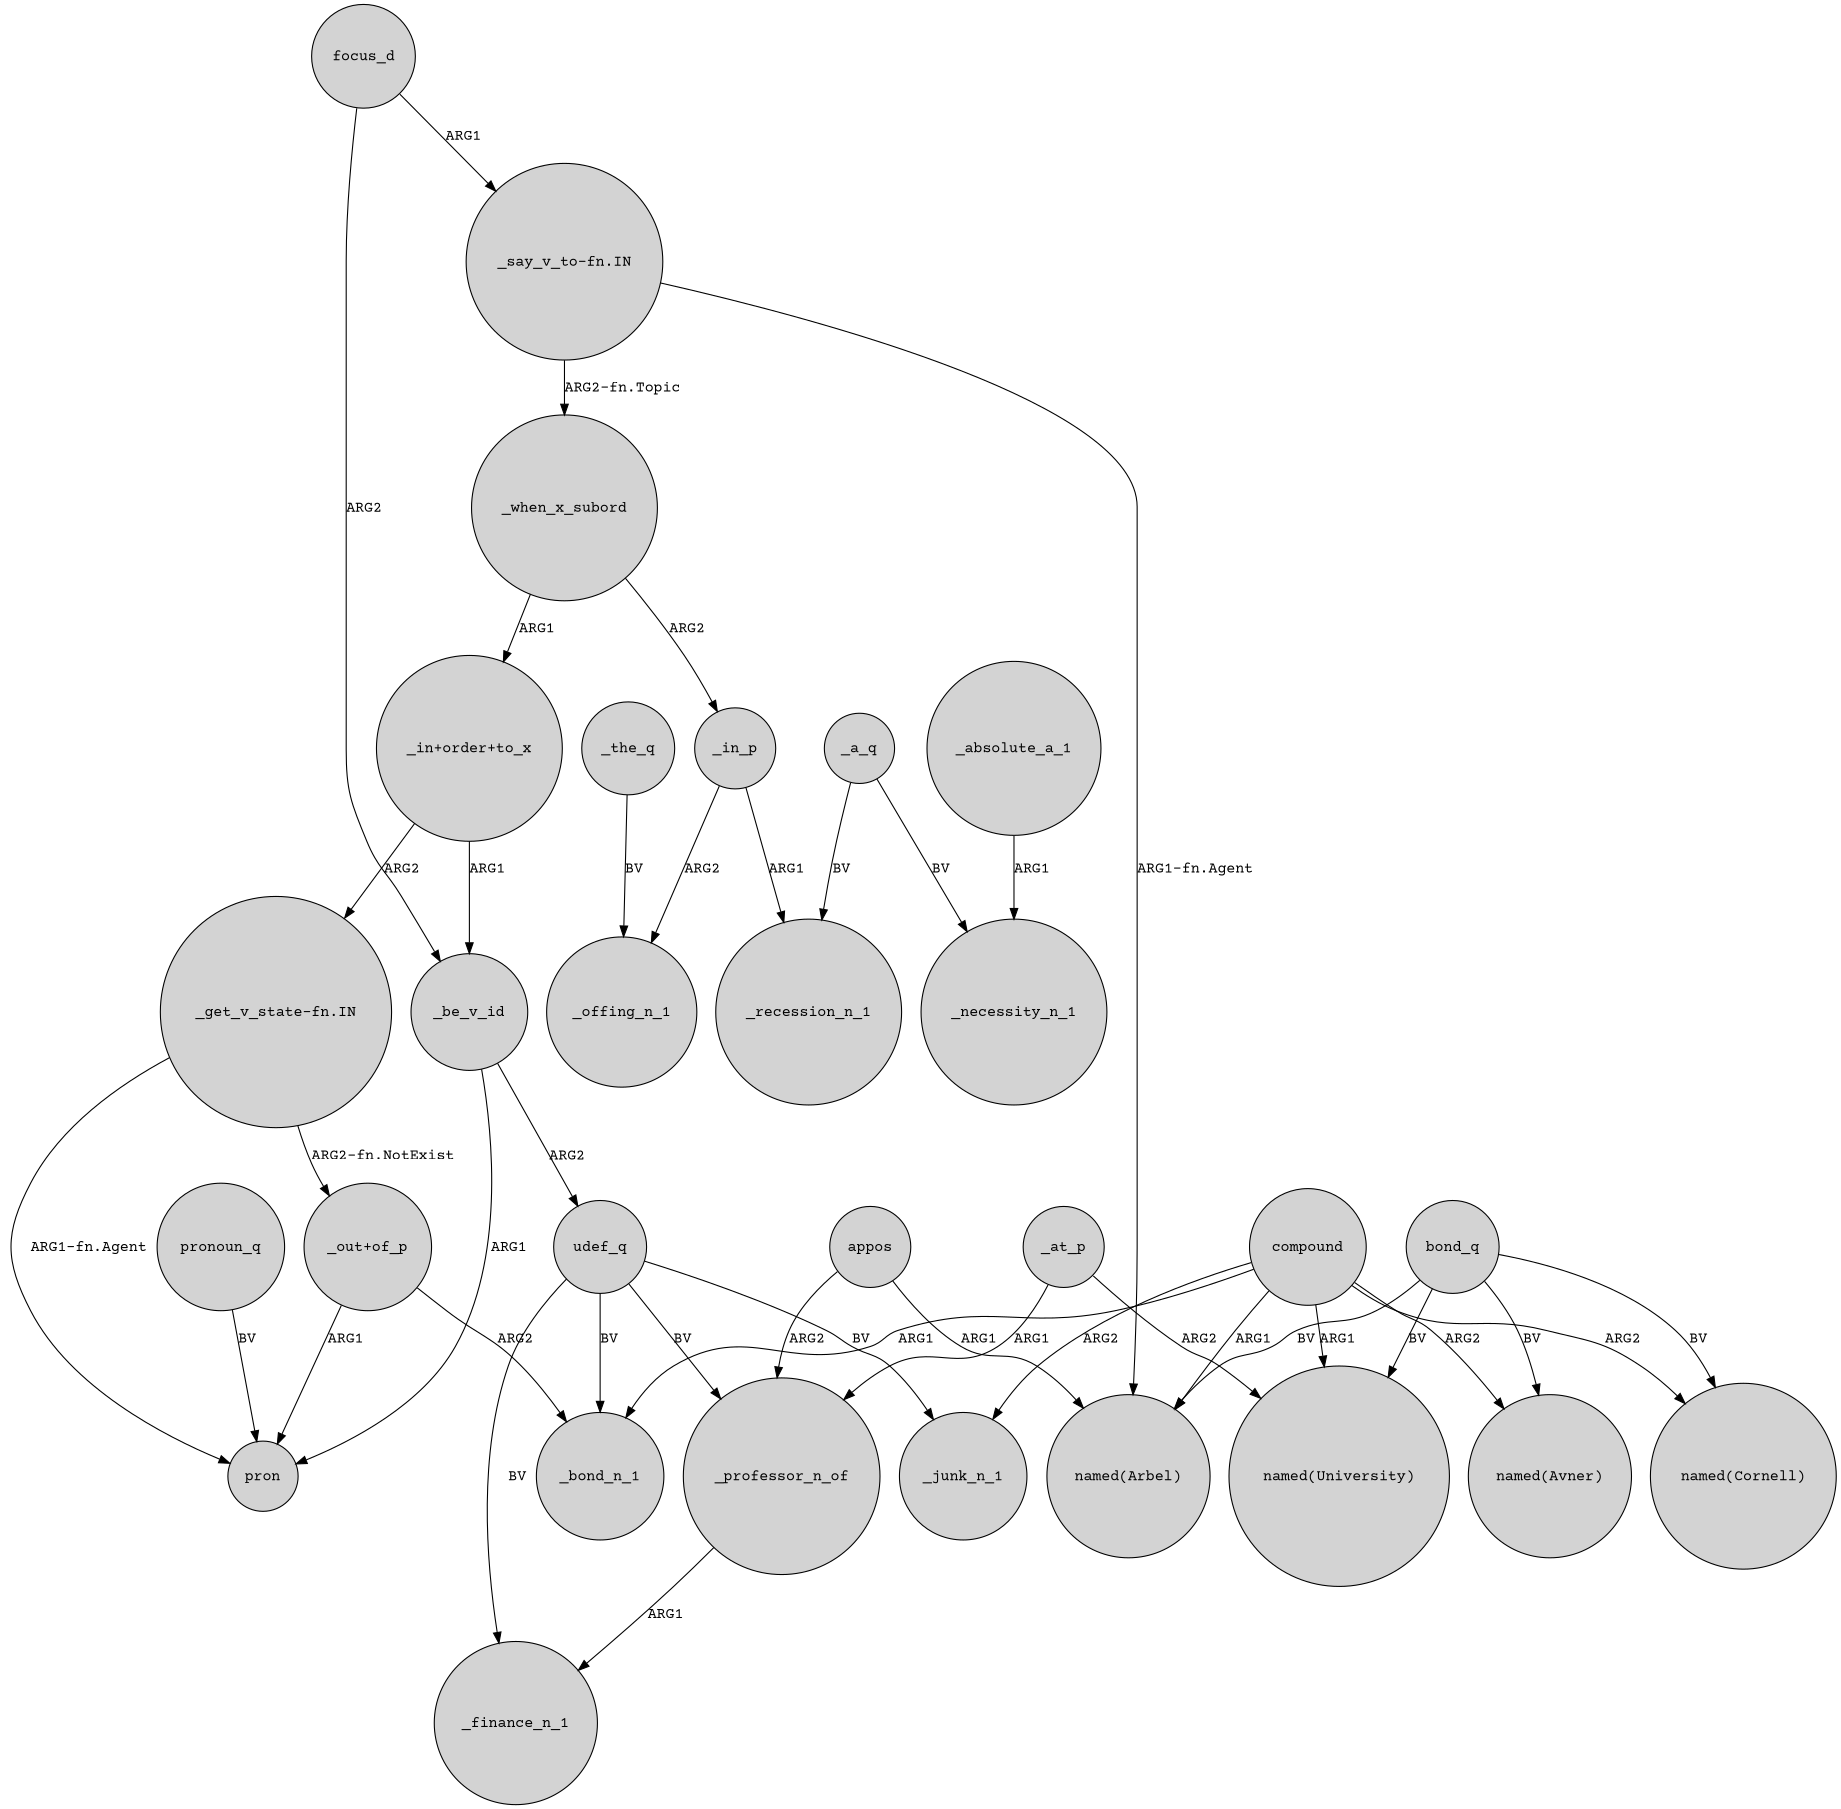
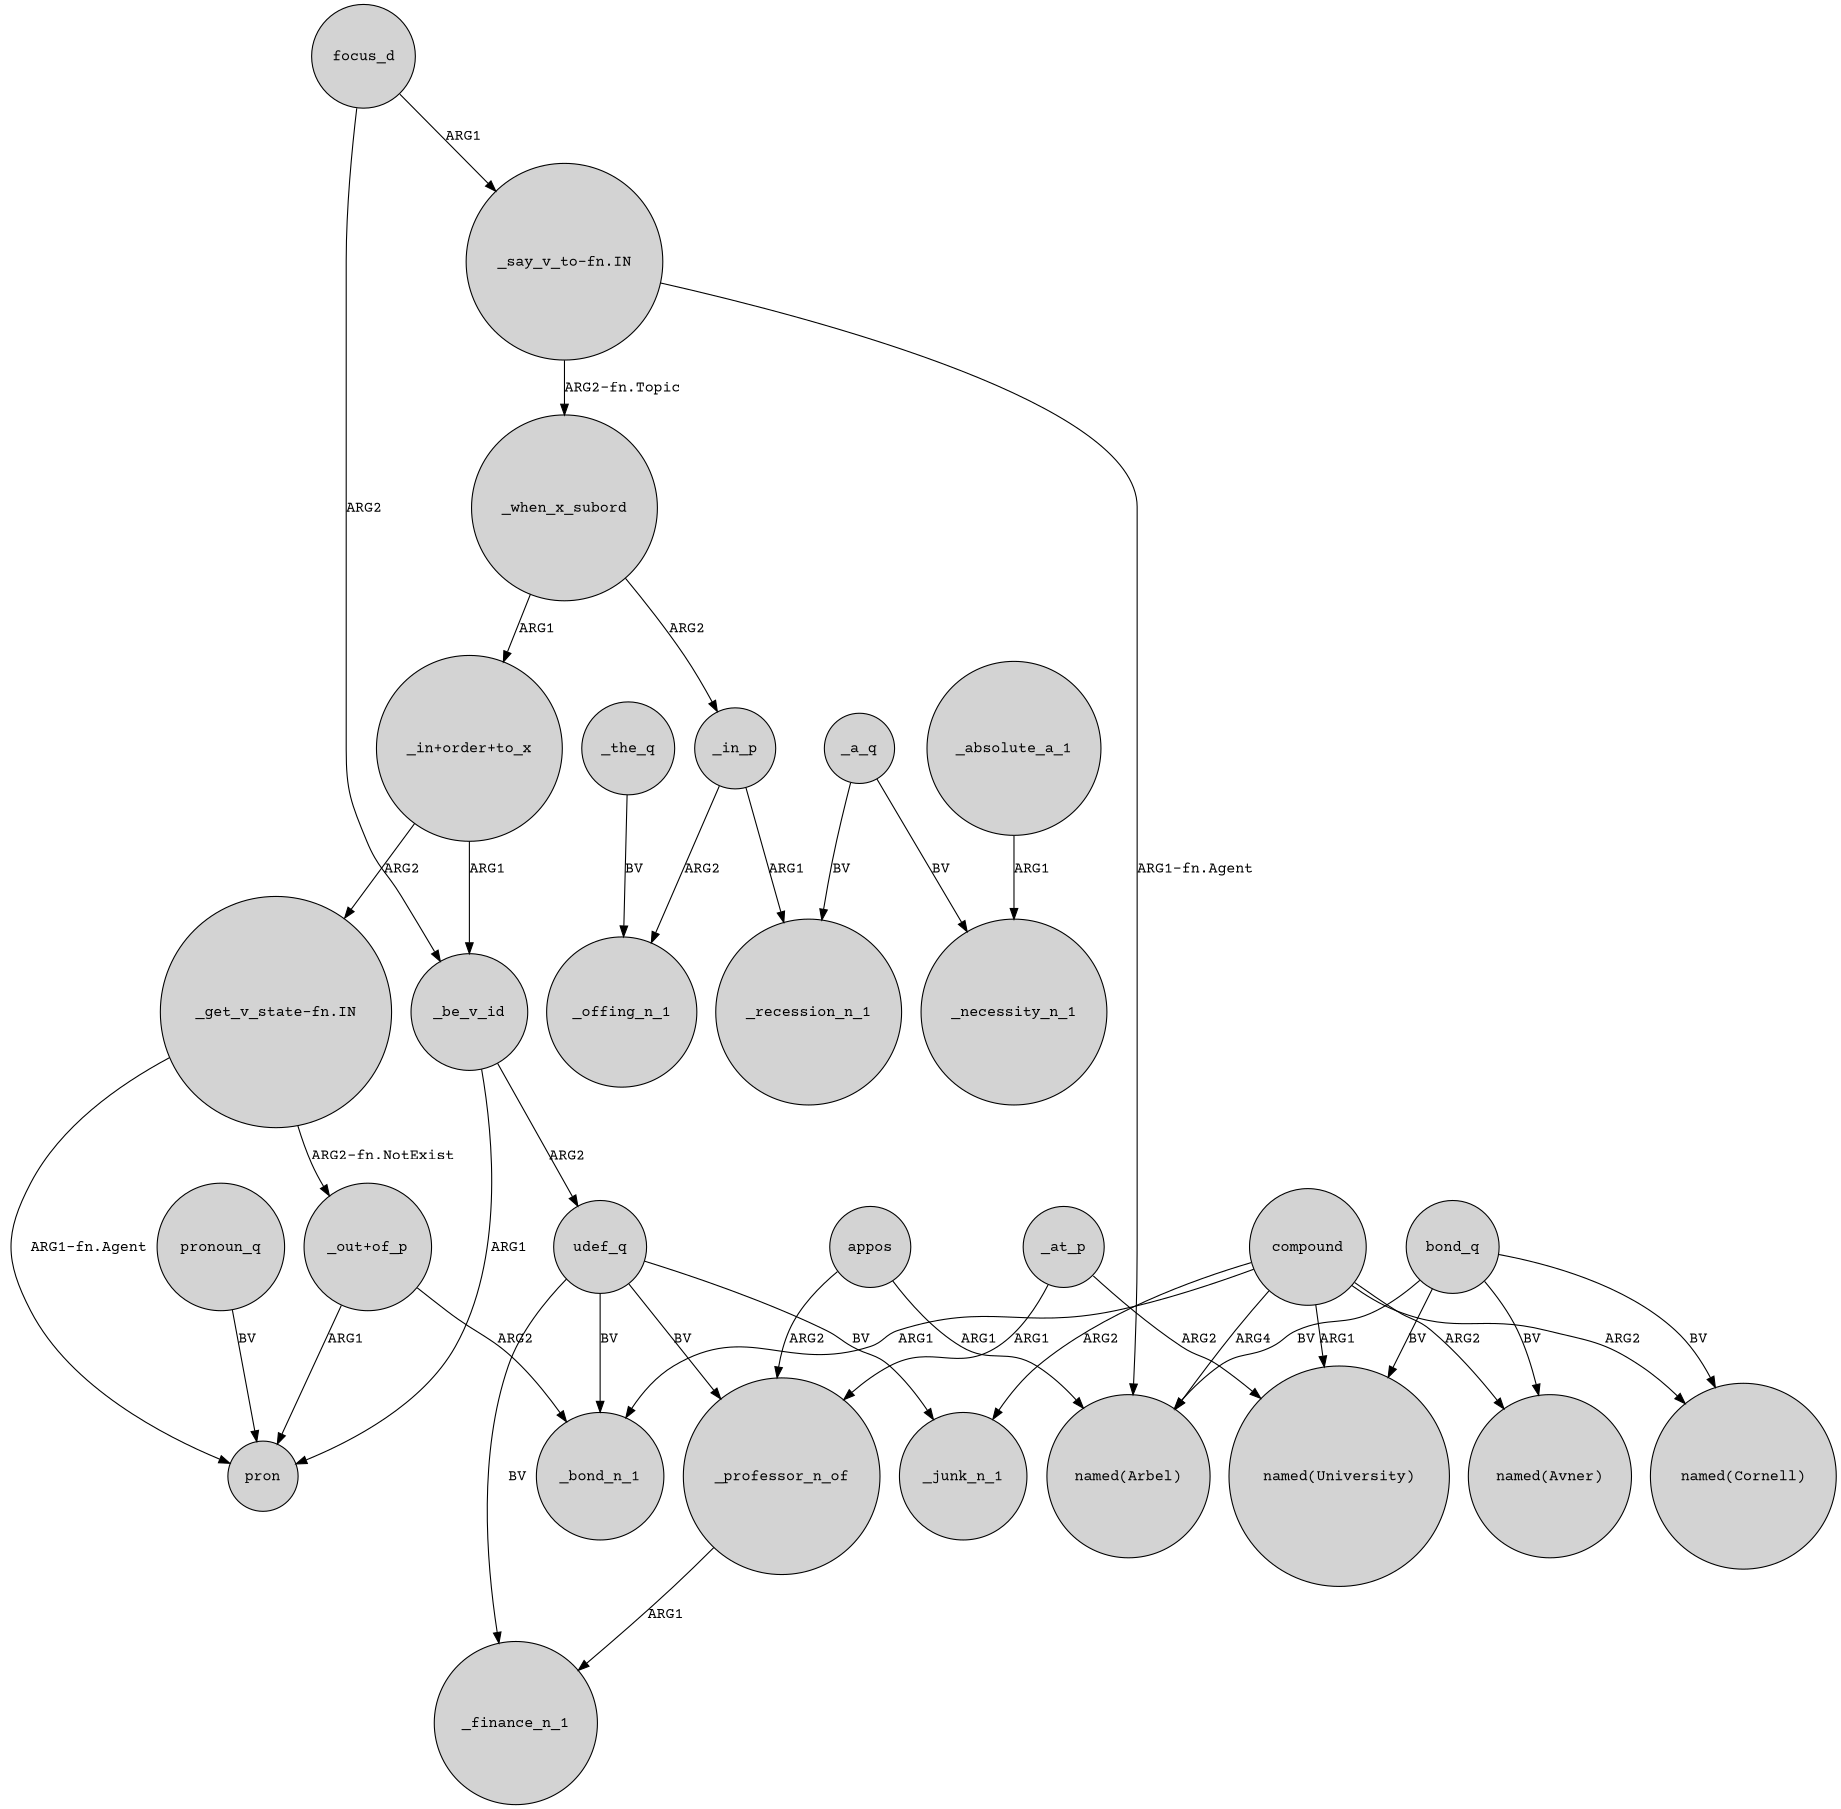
(1254, 1338) -> (1254, 1338)
